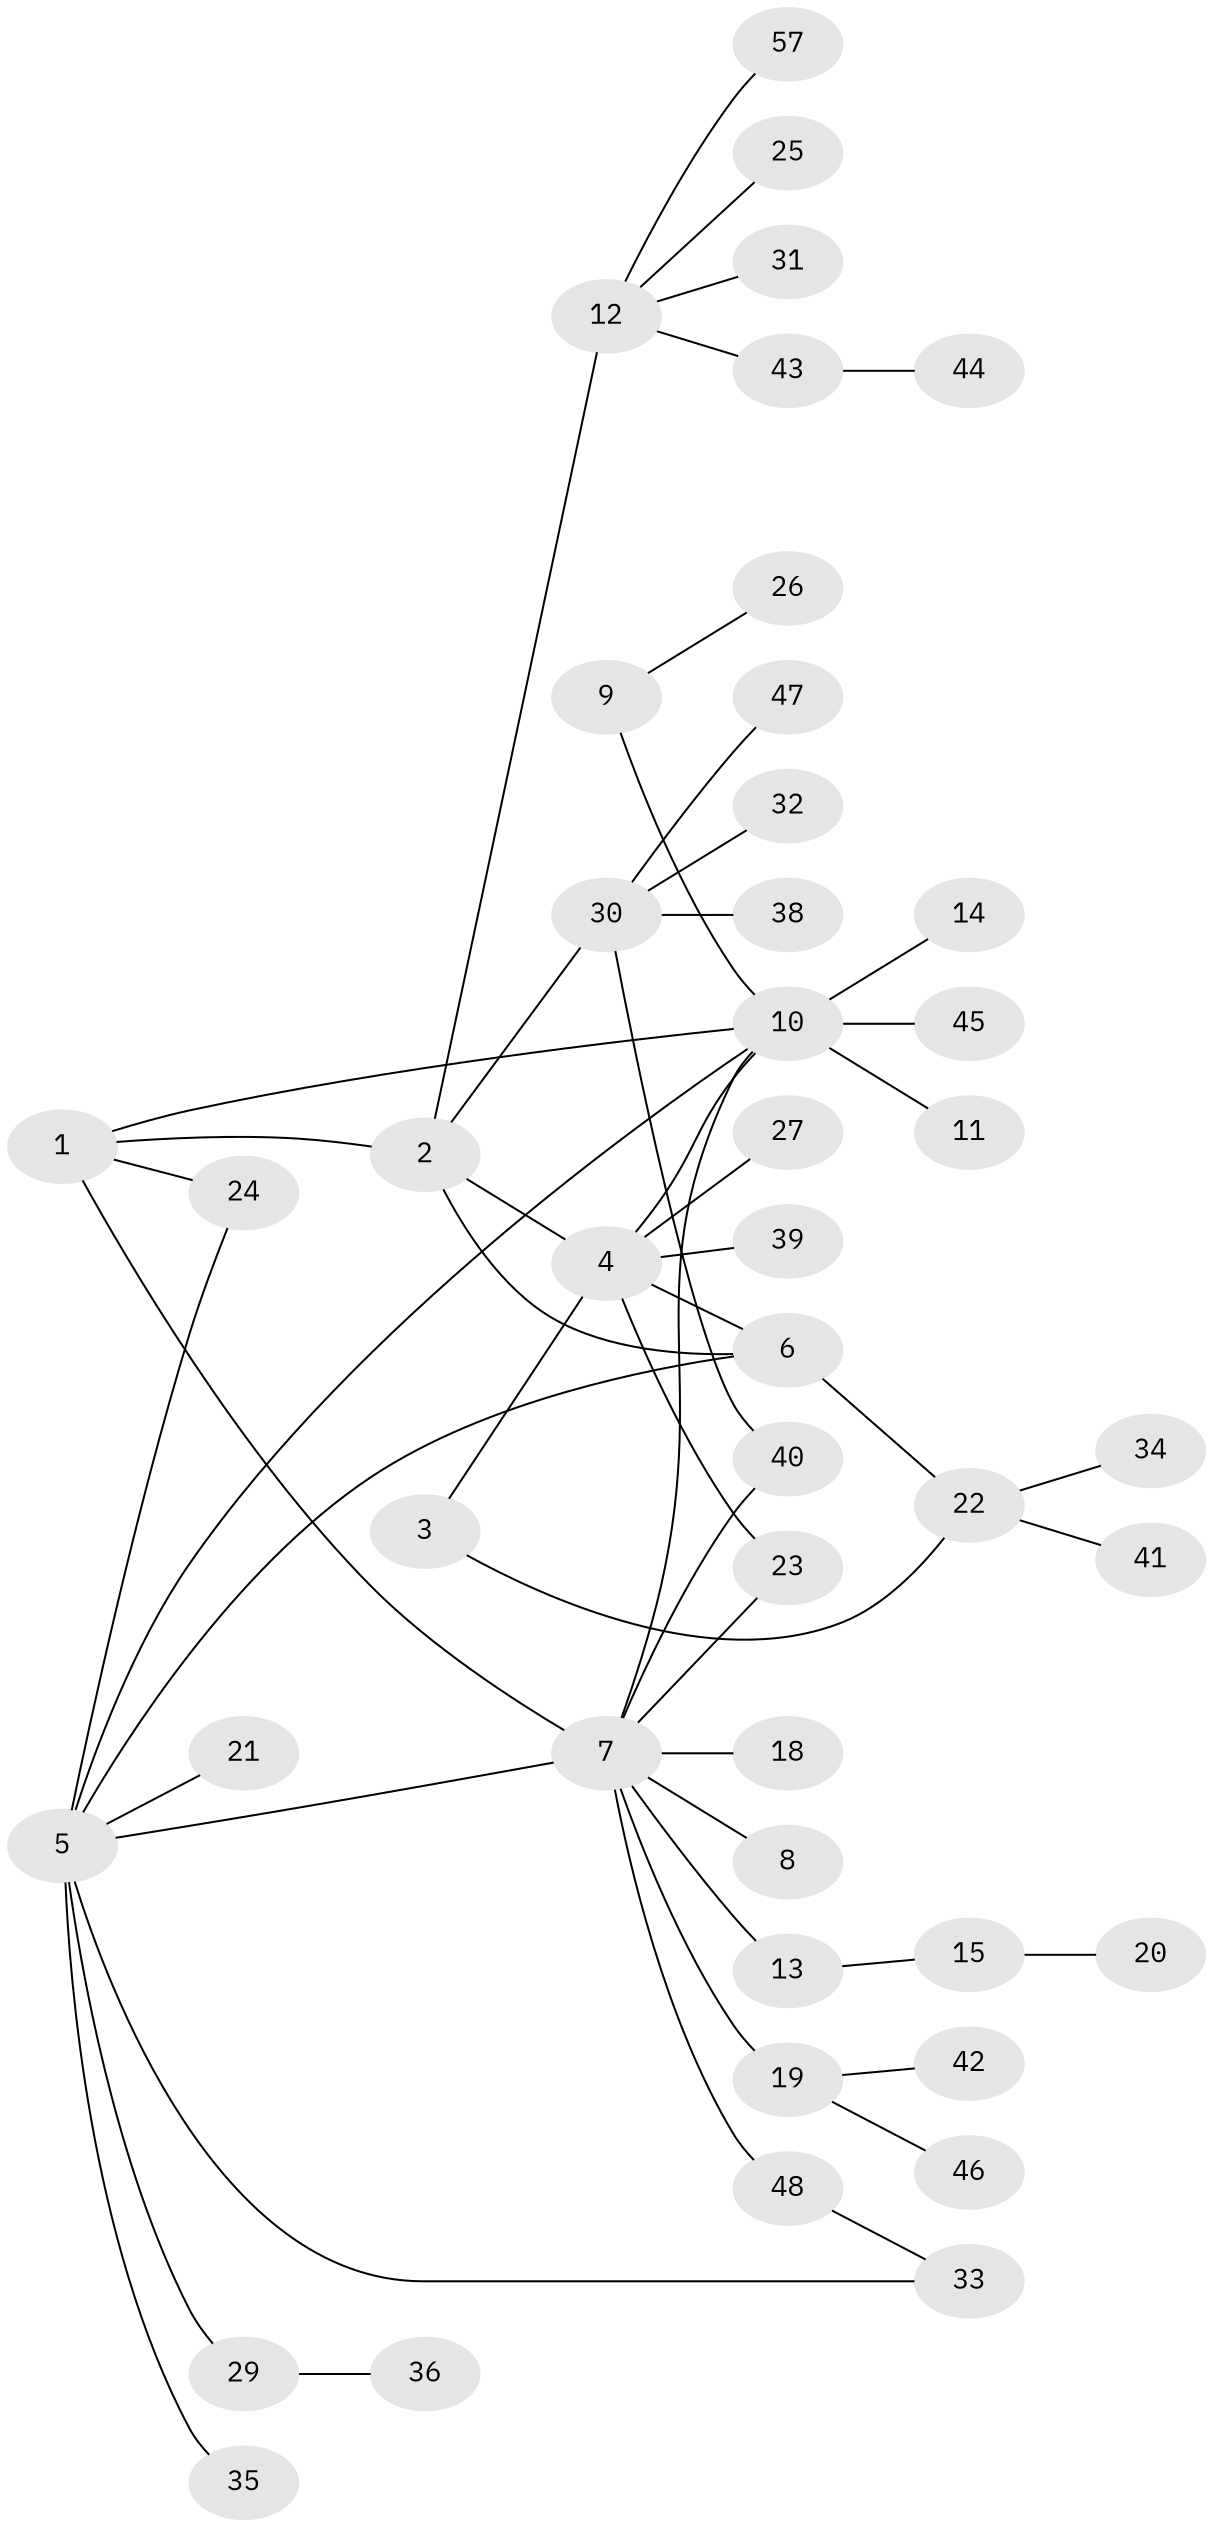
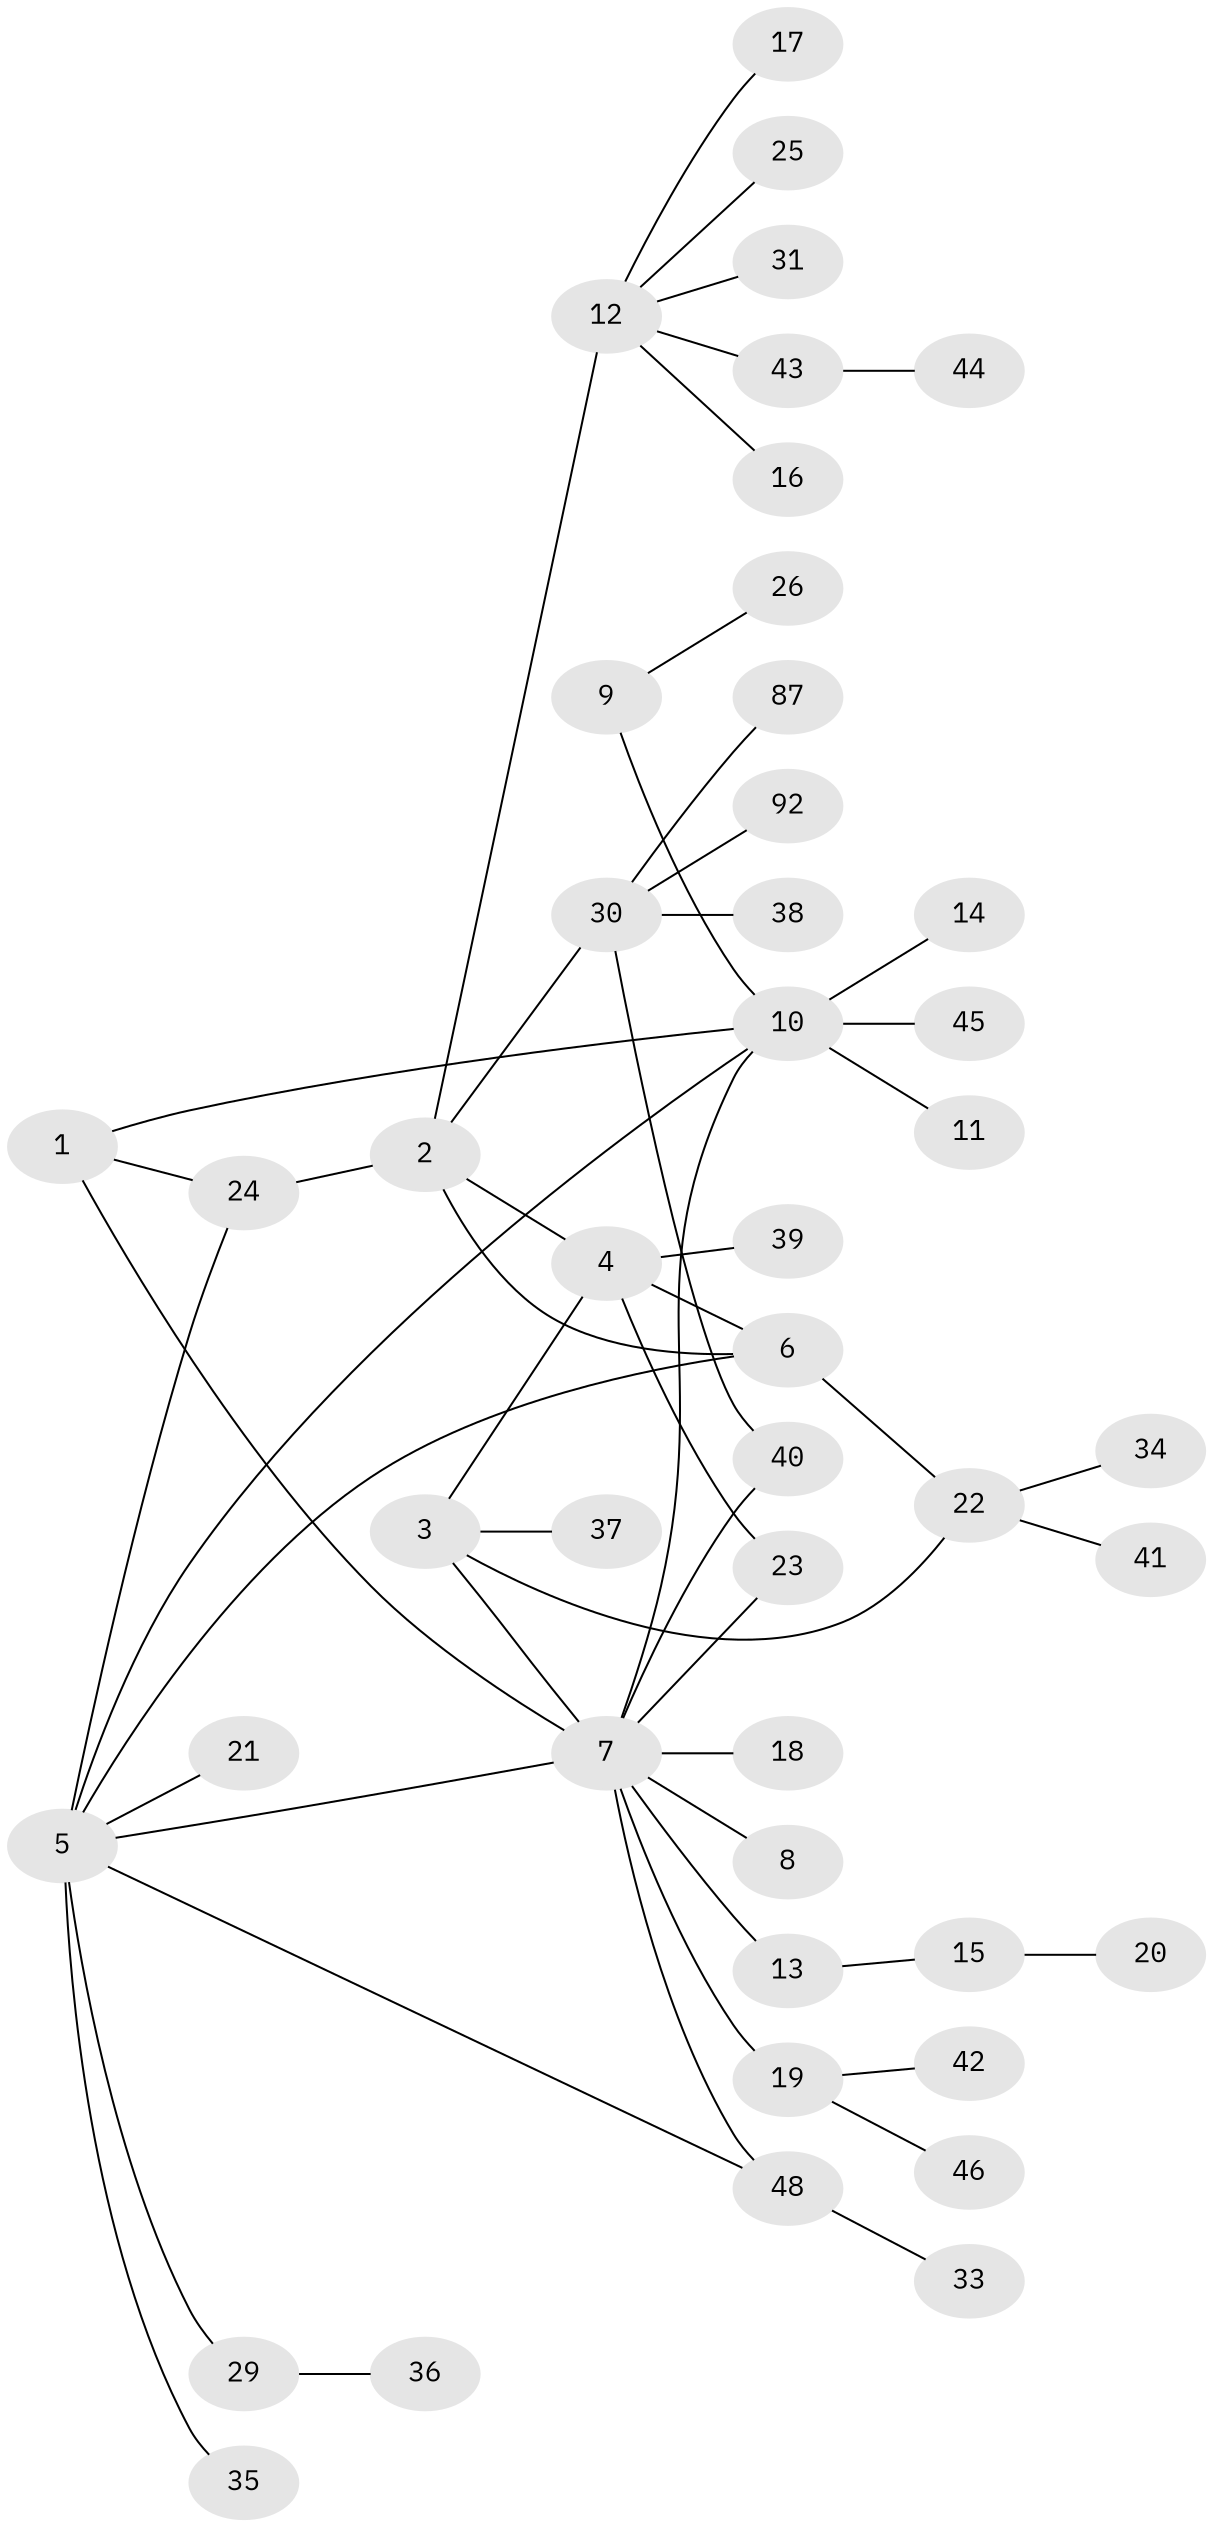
(788, 44) -> (788, 44)
none -> (788, 480)
(788, 697) -> (788, 697)
(788, 806) -> (788, 806)
(788, 1133) -> none
(244, 1137) -> (334, 1174)
(690, 1152) -> none
none -> (607, 1532)
none -> (516, 1642)
(388, 2275) -> (425, 2017)
